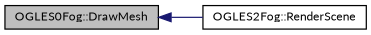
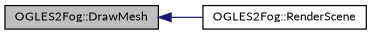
(82, 17) -> (82, 17)
